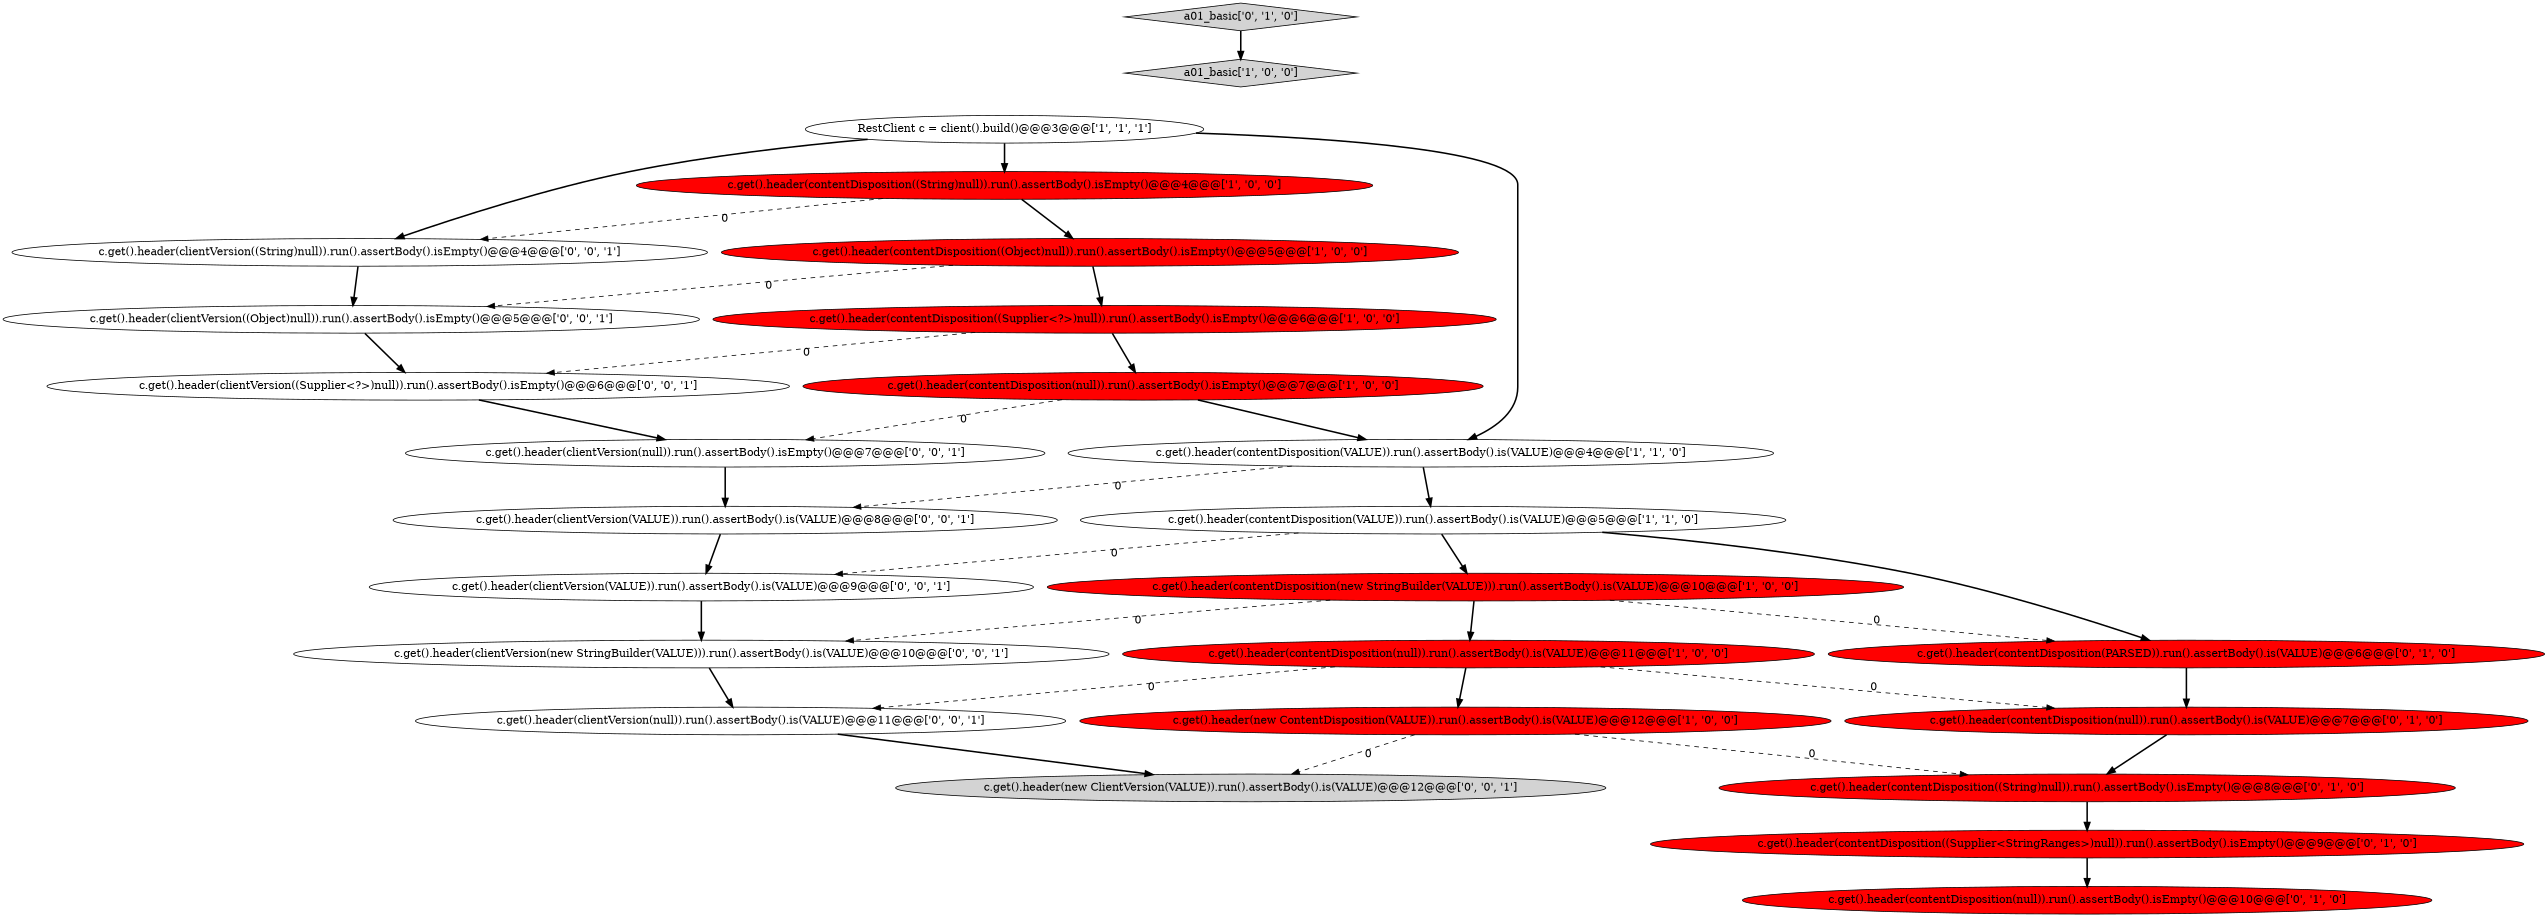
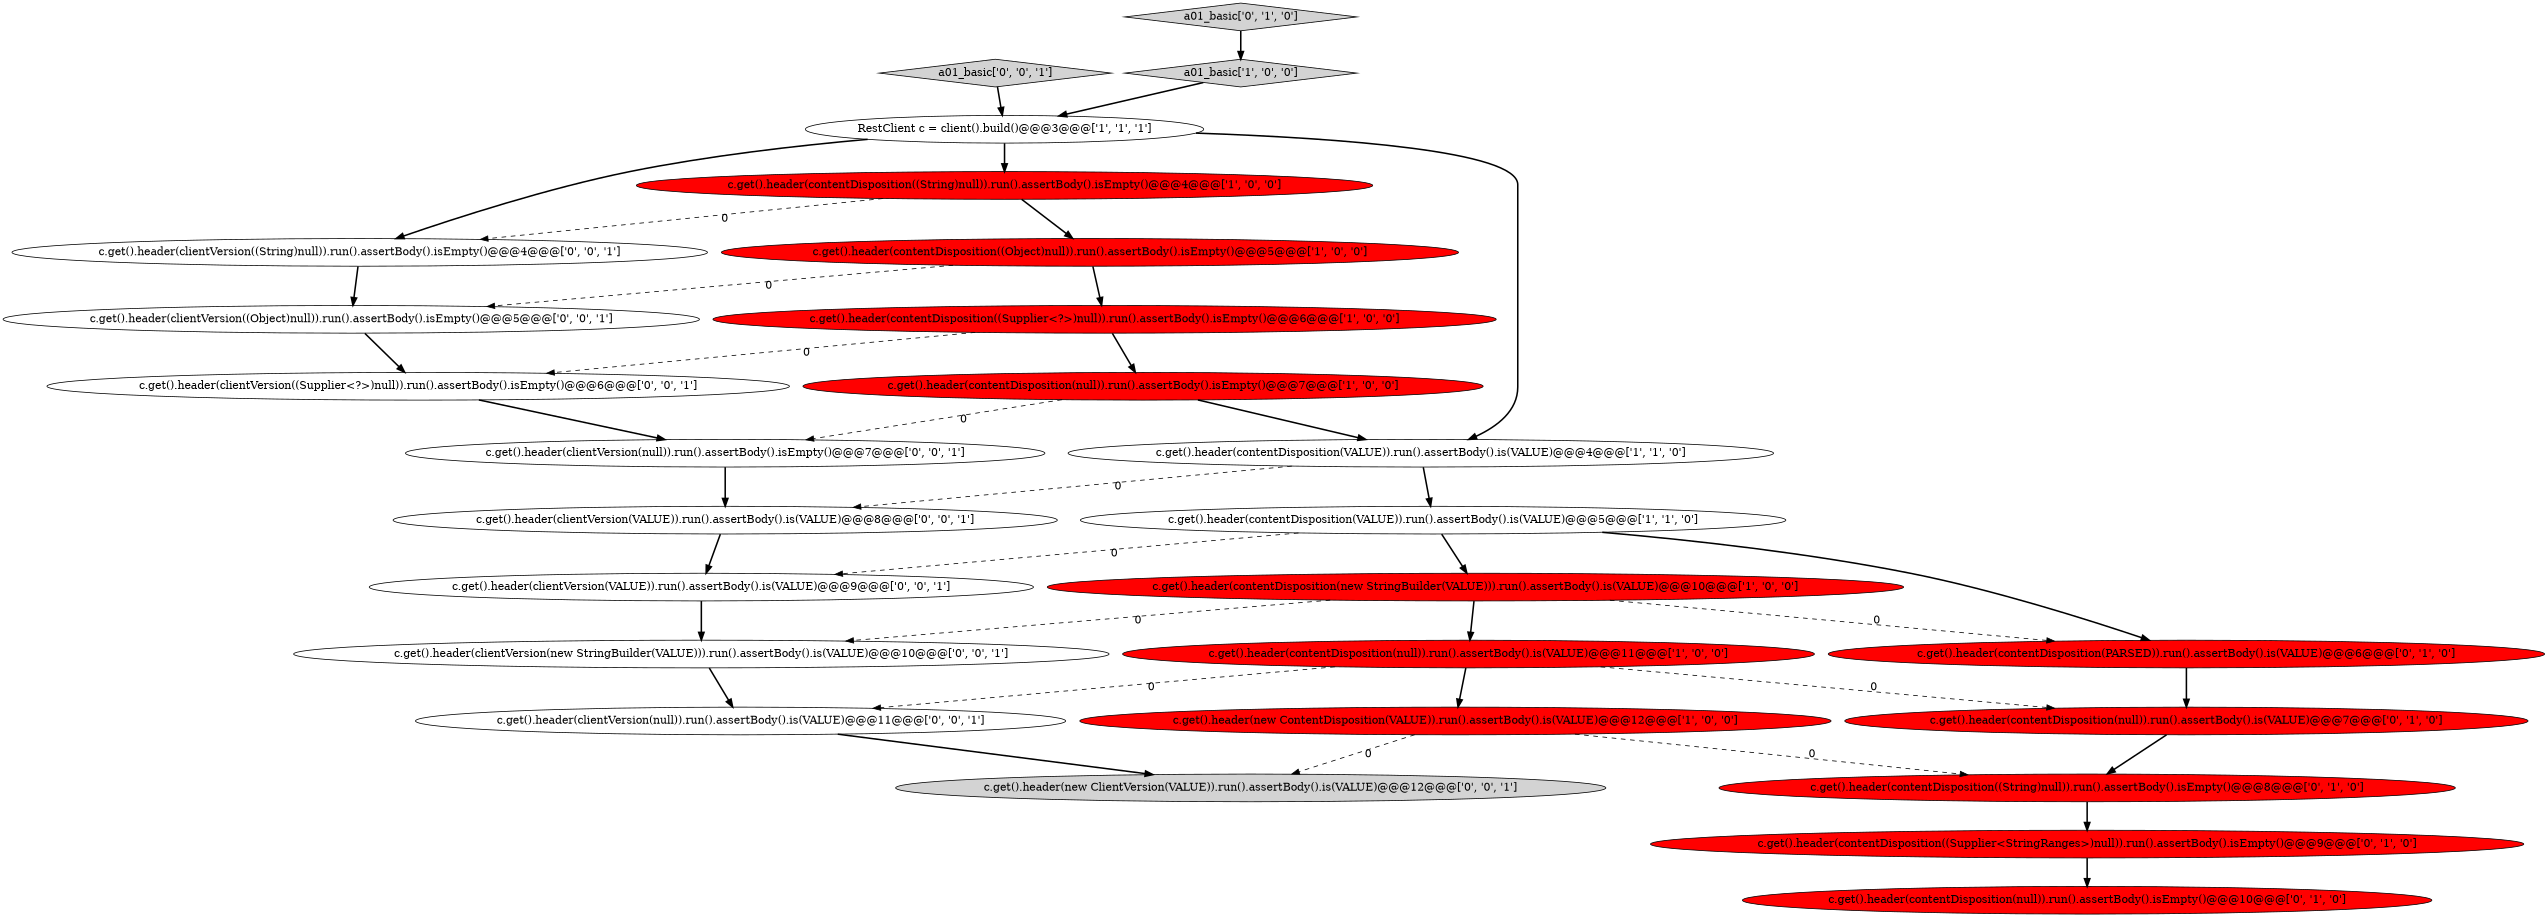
none -> (995, 73)
none -> (1135, 98)
